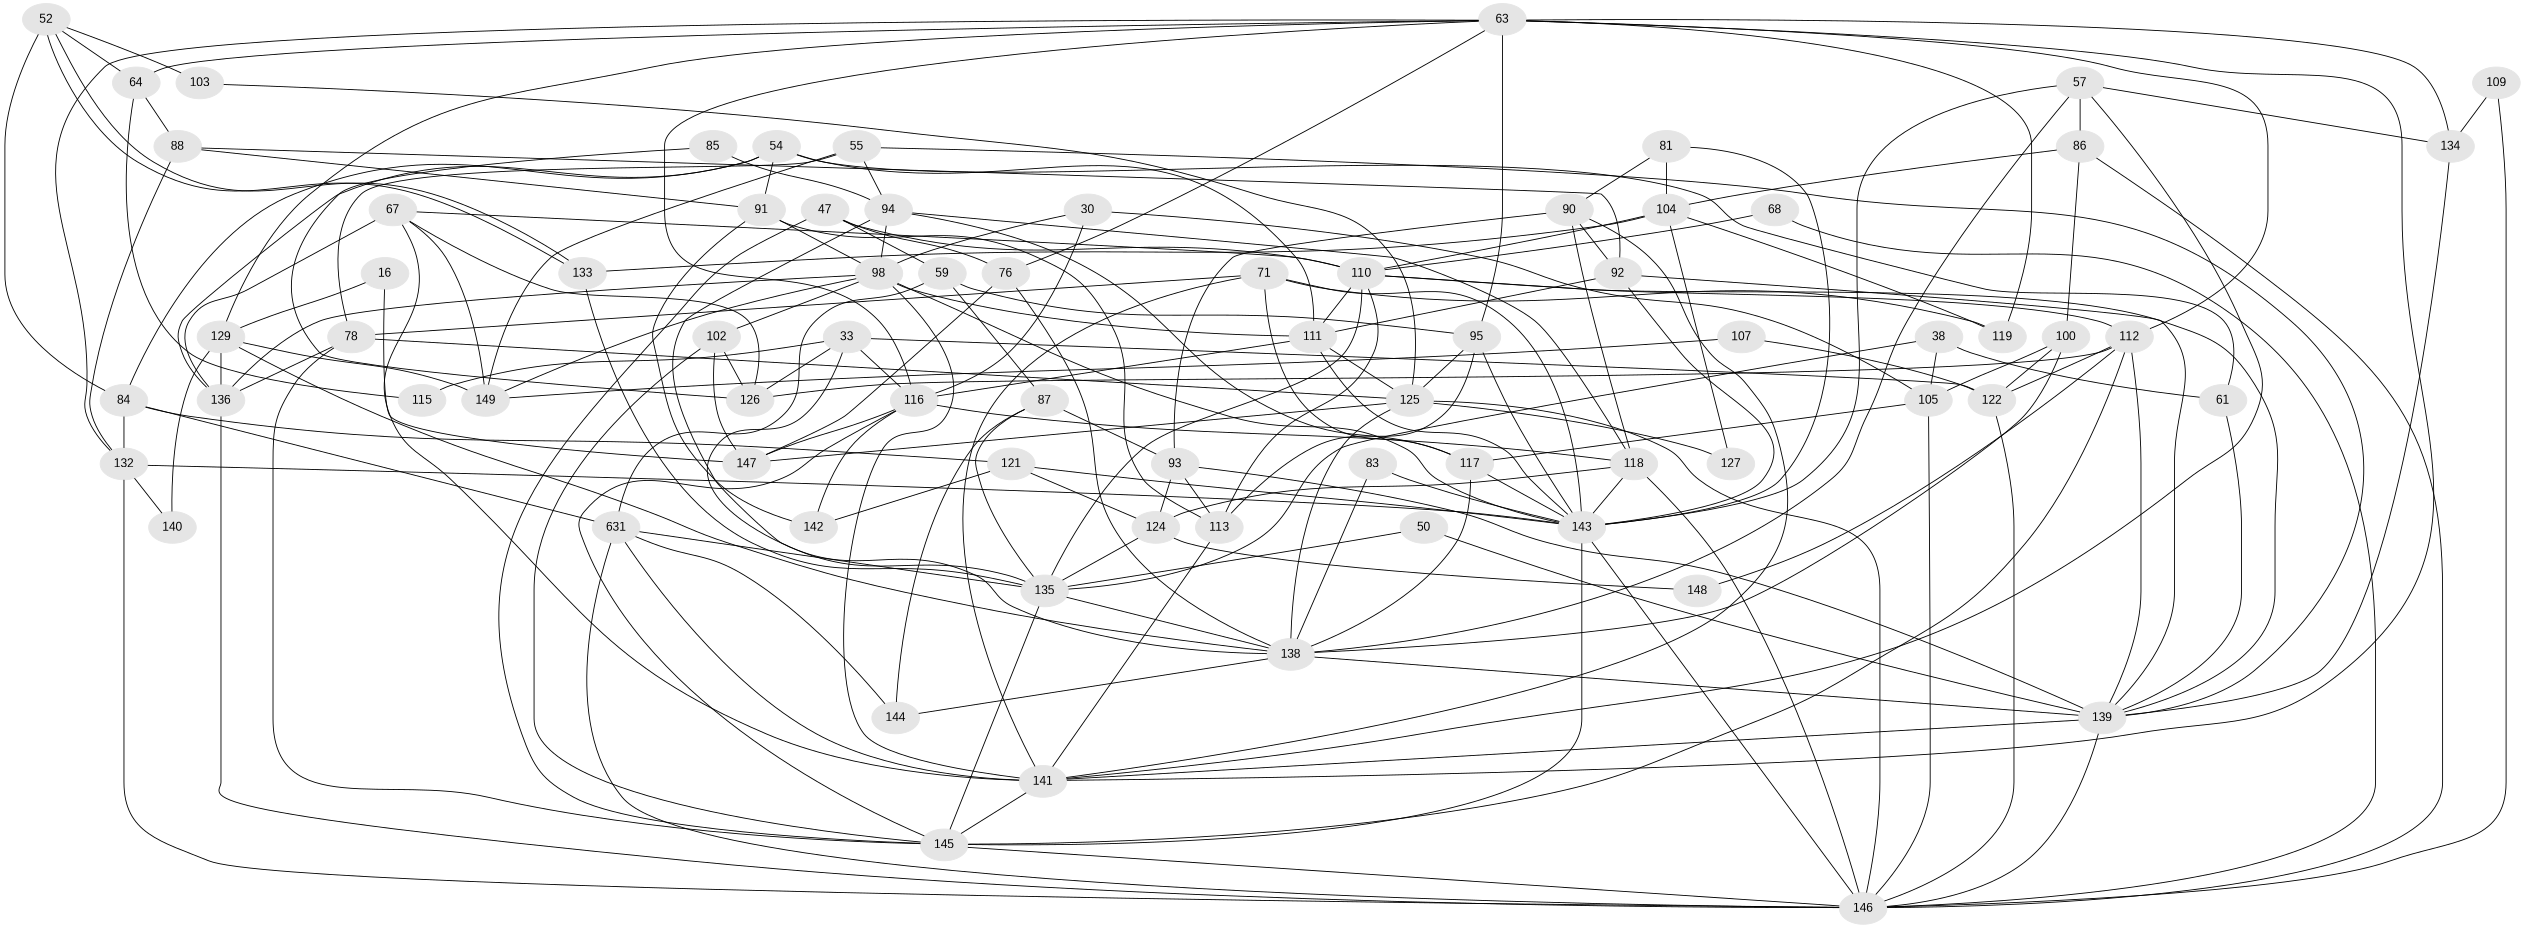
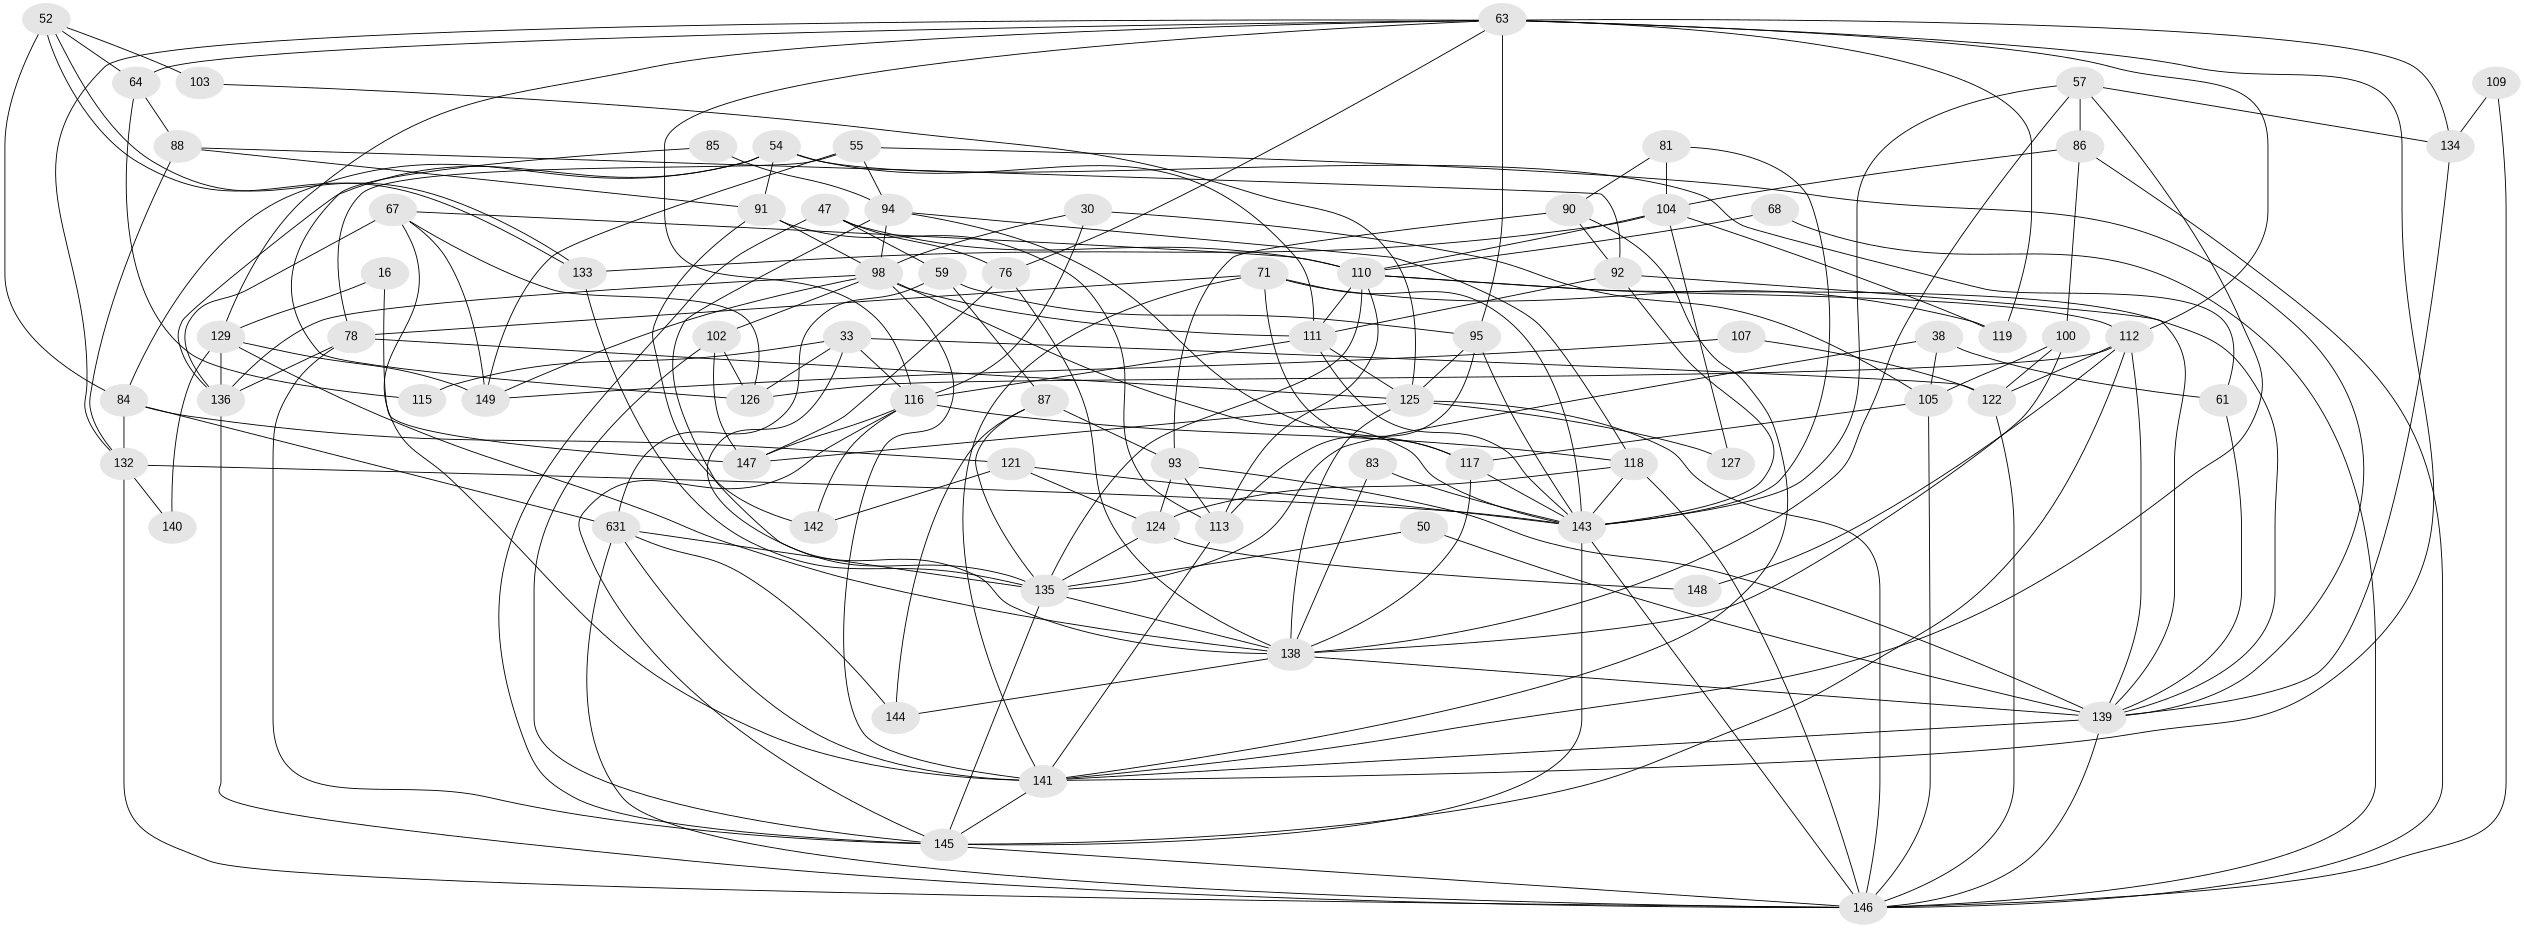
(1599, 338) -> none
